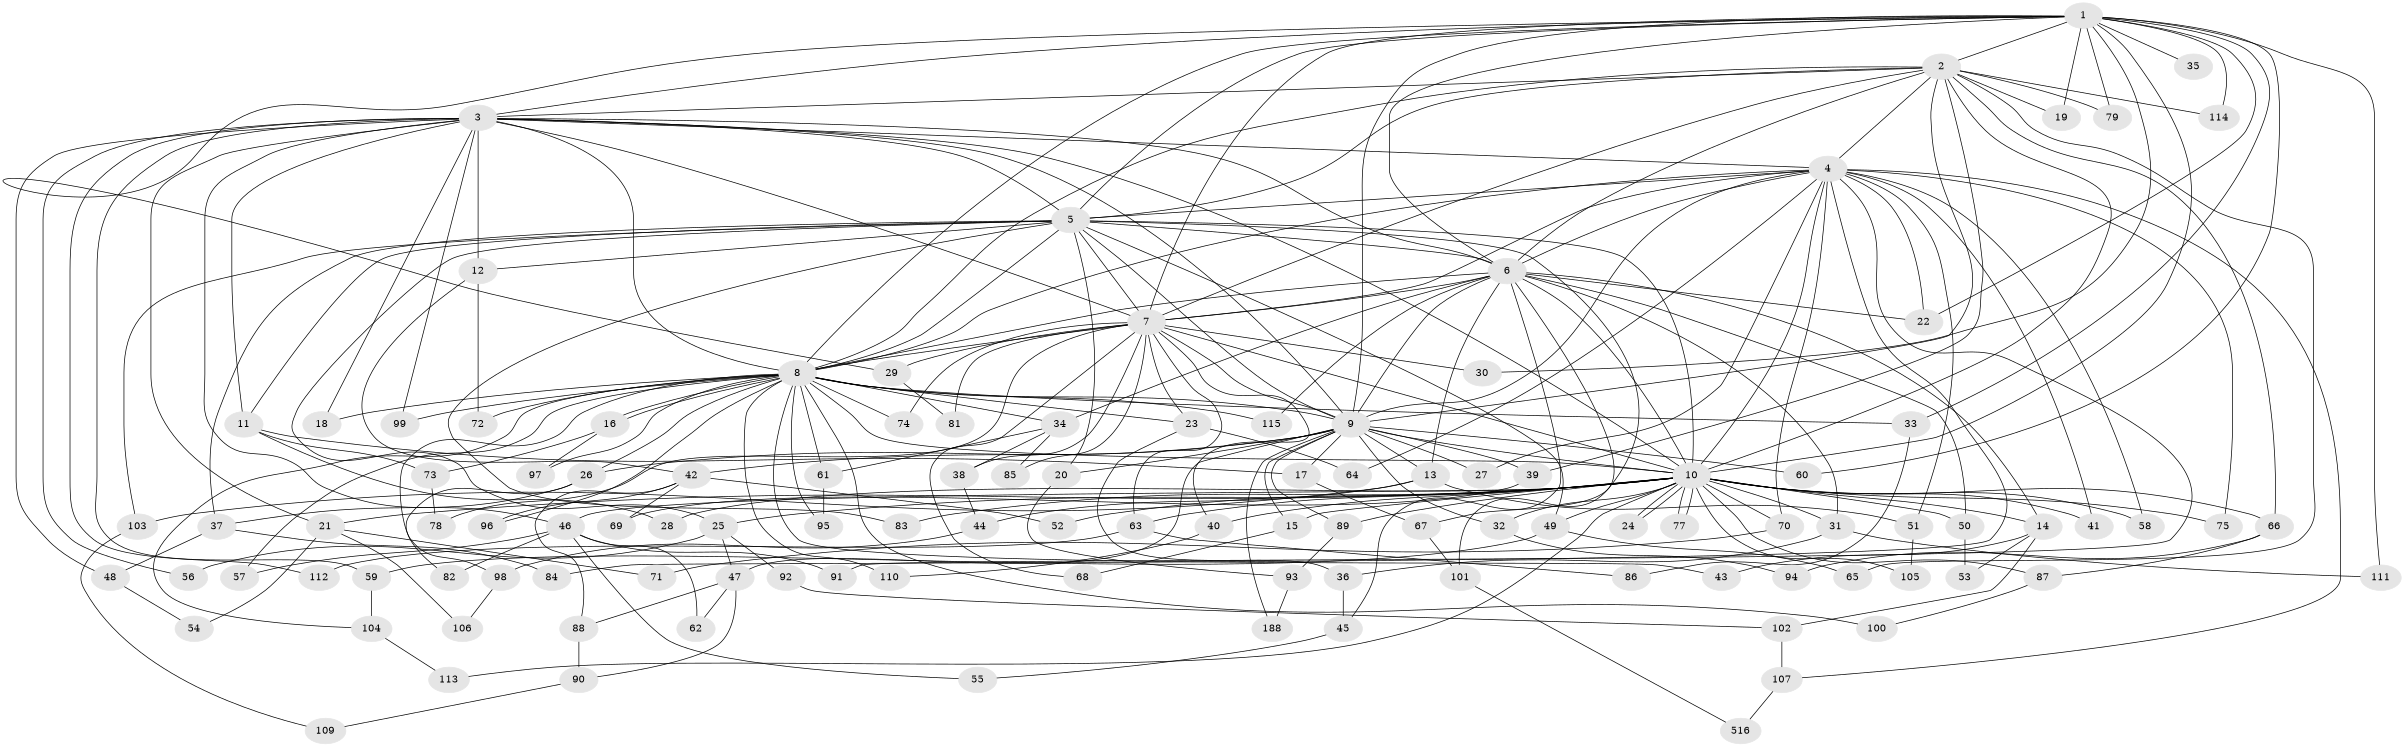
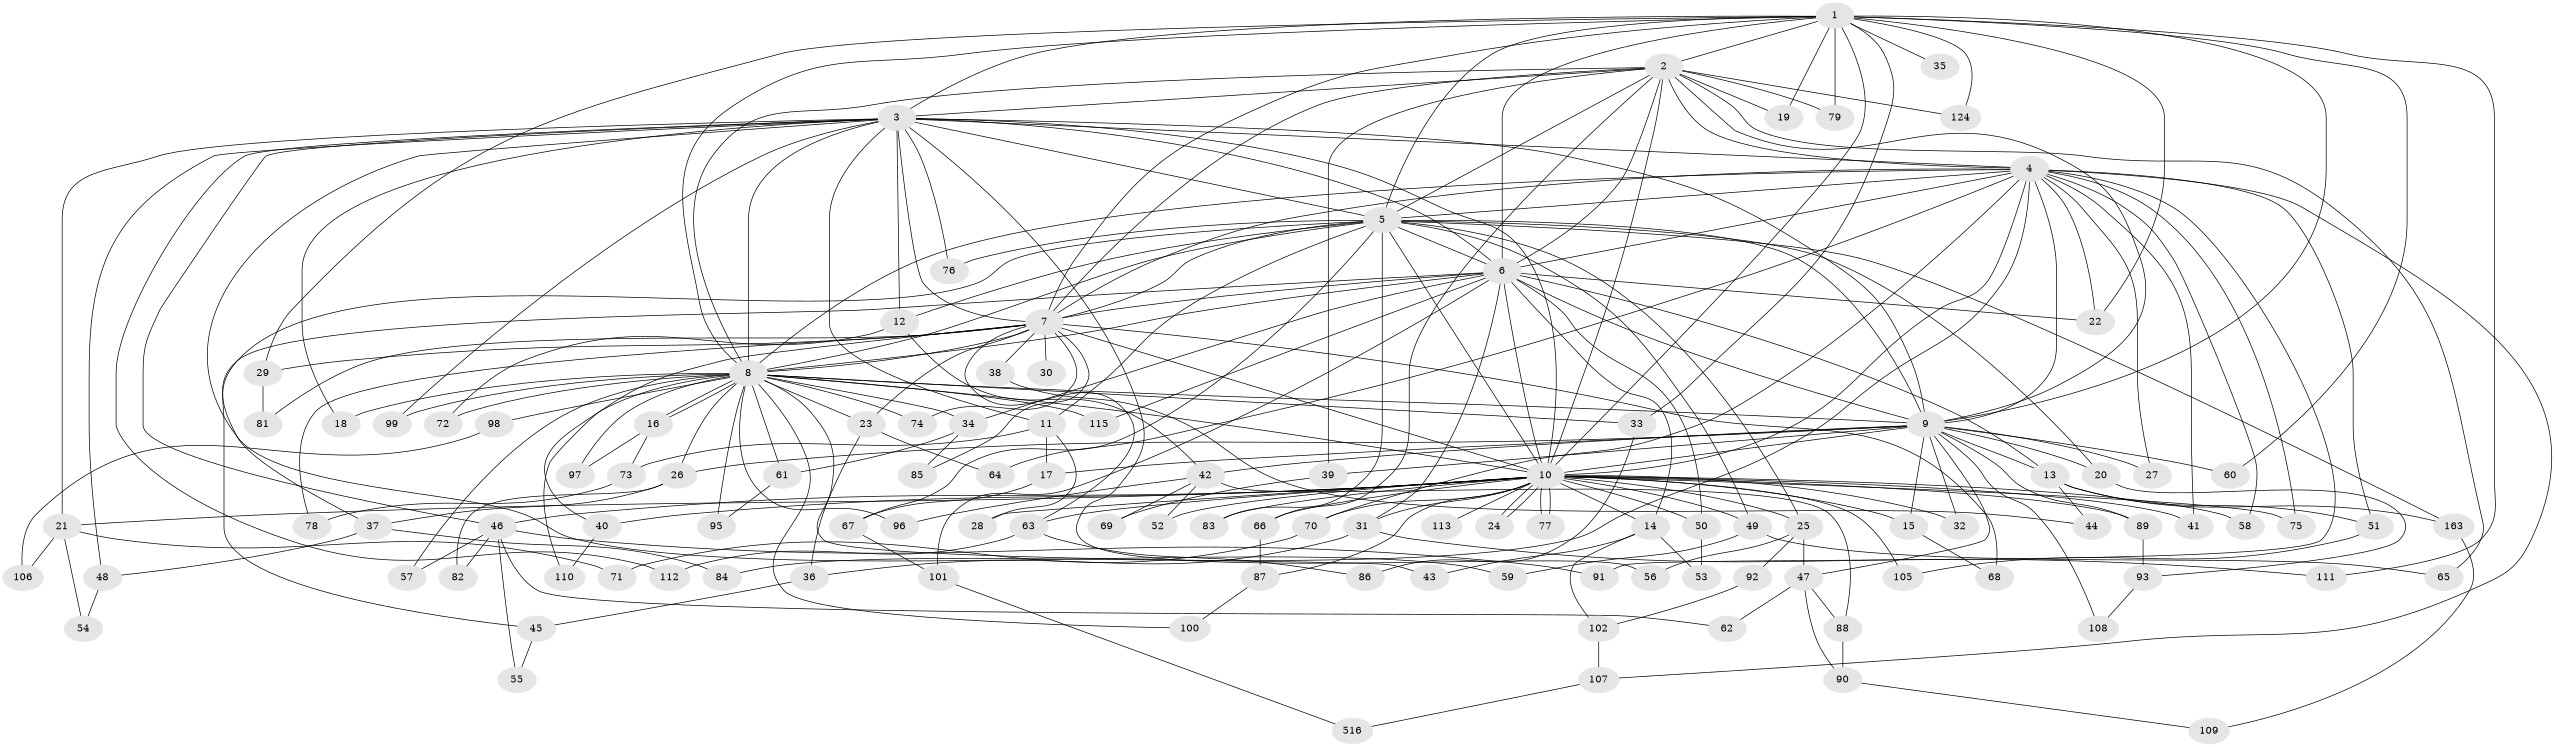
(2219, 118) -> (1961, 118)
none -> (949, 271)
(1989, 324) -> none
(1243, 385) -> none
(1015, 447) -> none
(137, 527) -> (2454, 527)
(738, 546) -> none
(1792, 578) -> none
(372, 629) -> none
(1272, 629) -> (2098, 629)
